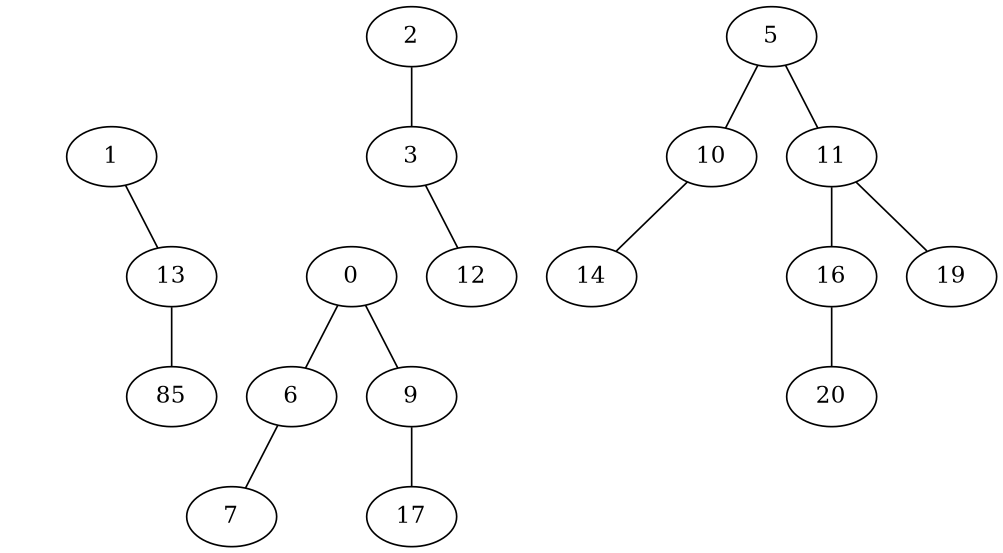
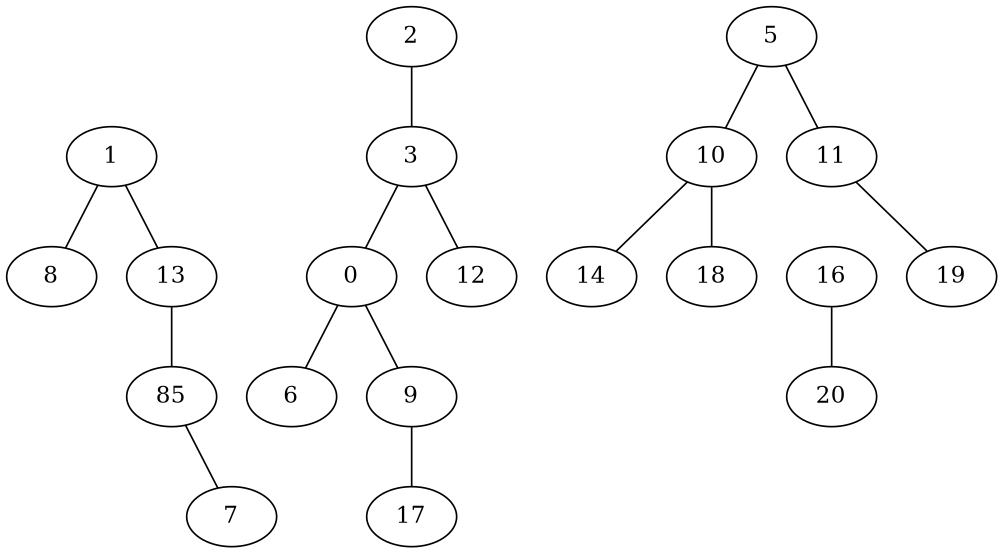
none -> (382, 217)
(832, 217) -> none
none -> (52, 277)
none -> (712, 277)
(262, 457) -> (202, 457)
